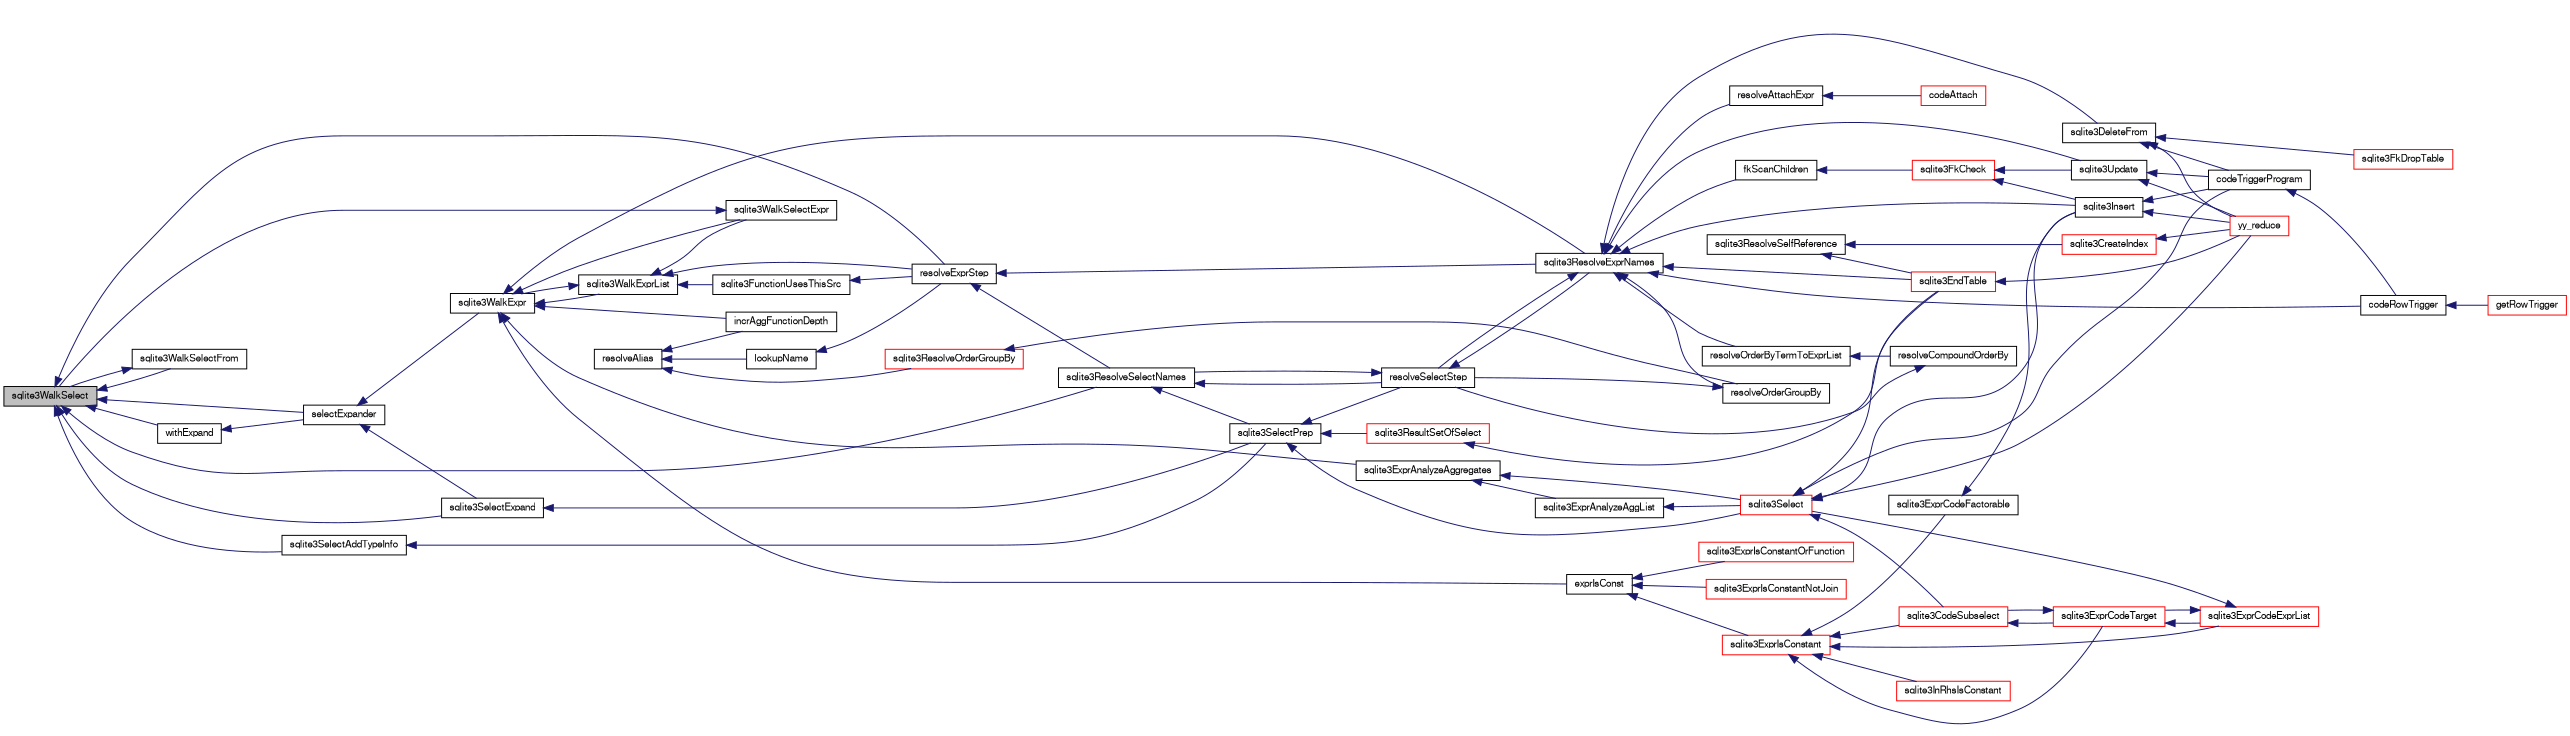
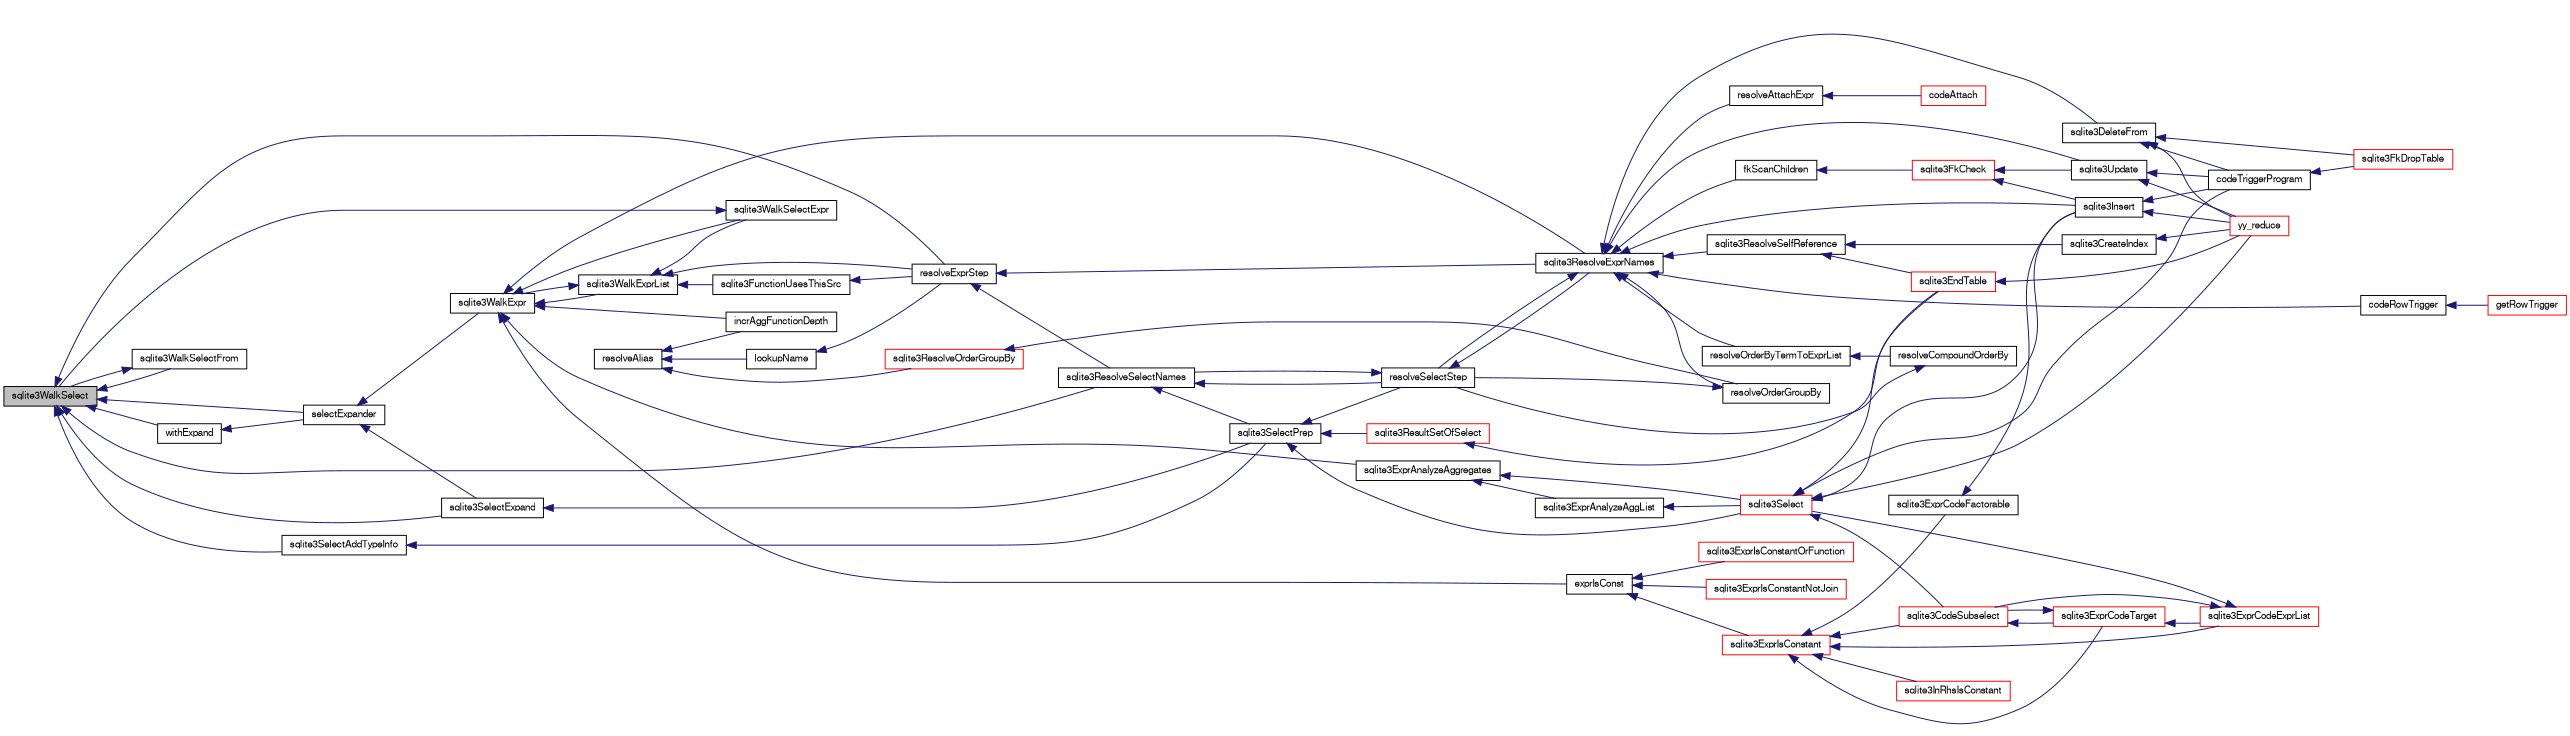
(2352, 238) -> (2337, 169)
(2109, 245) -> (2109, 245)
(1792, 273) -> (1690, 254)
(2178, 610) -> (2103, 595)
